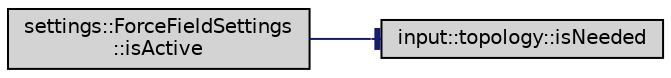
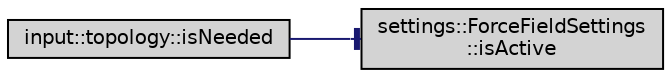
(340, 39) -> (320, 39)
